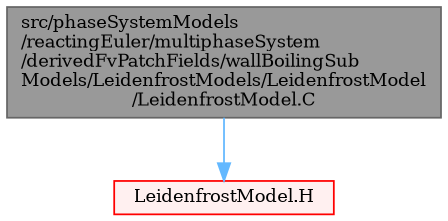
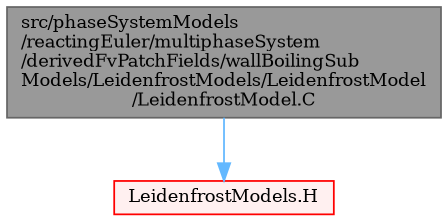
(224, 198) -> (224, 198)
